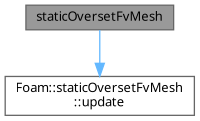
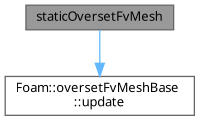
(100, 96) -> (100, 96)
